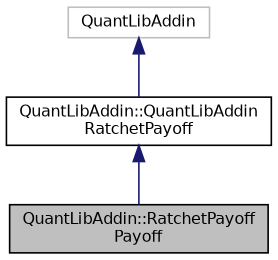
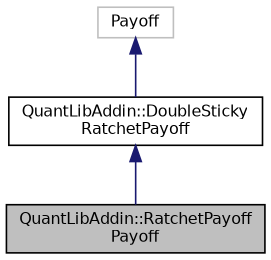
(139, 22) -> (136, 22)
(139, 121) -> (136, 121)
